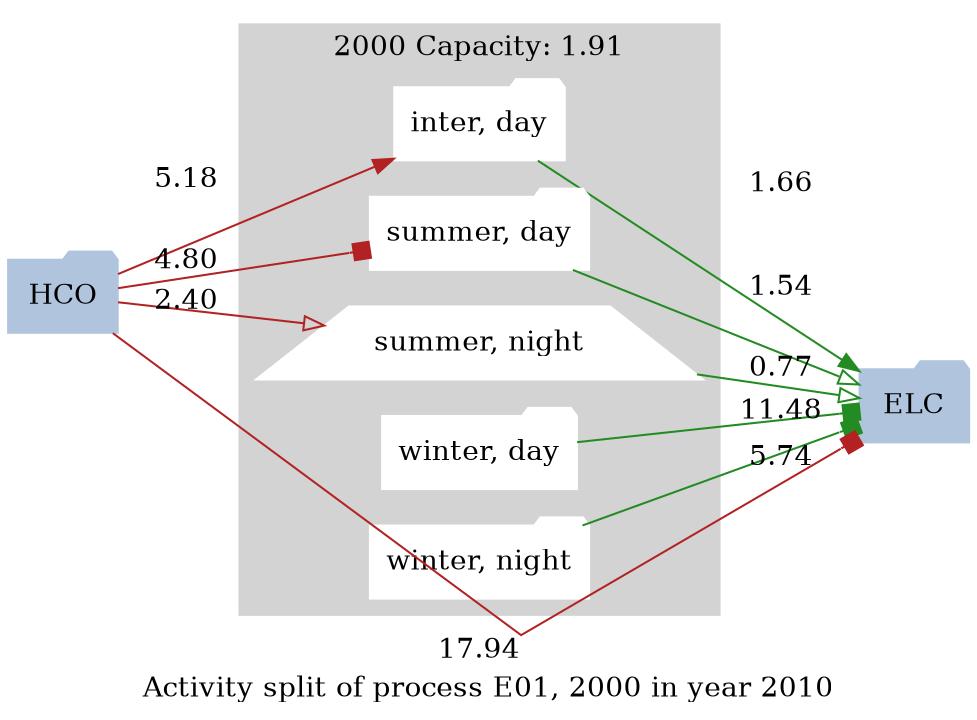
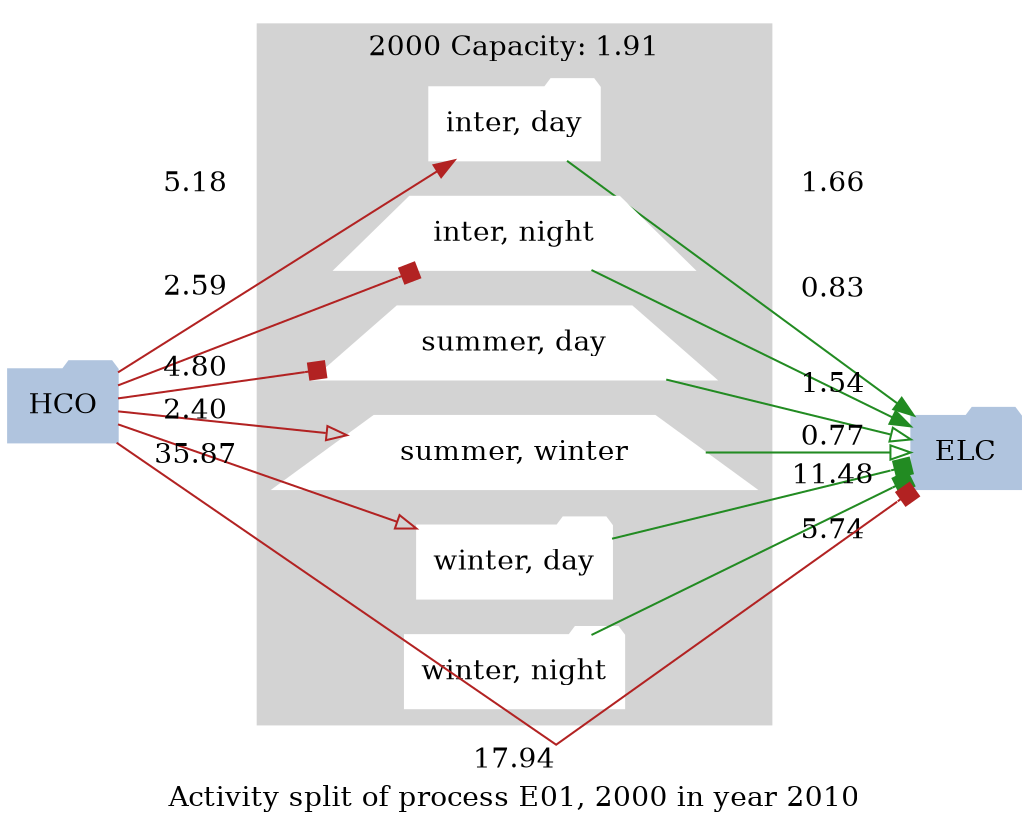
(479, 233) -> (515, 343)
none -> (515, 233)
(479, 343) -> (515, 453)
none -> (244, 468)
